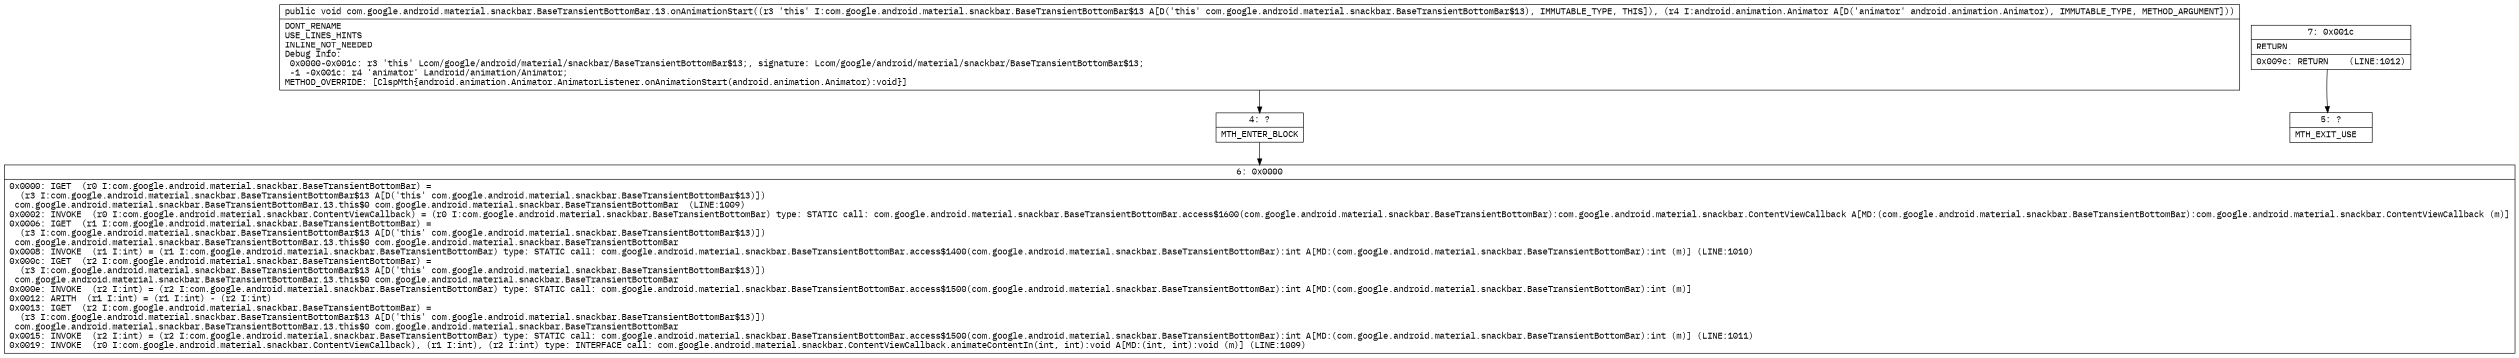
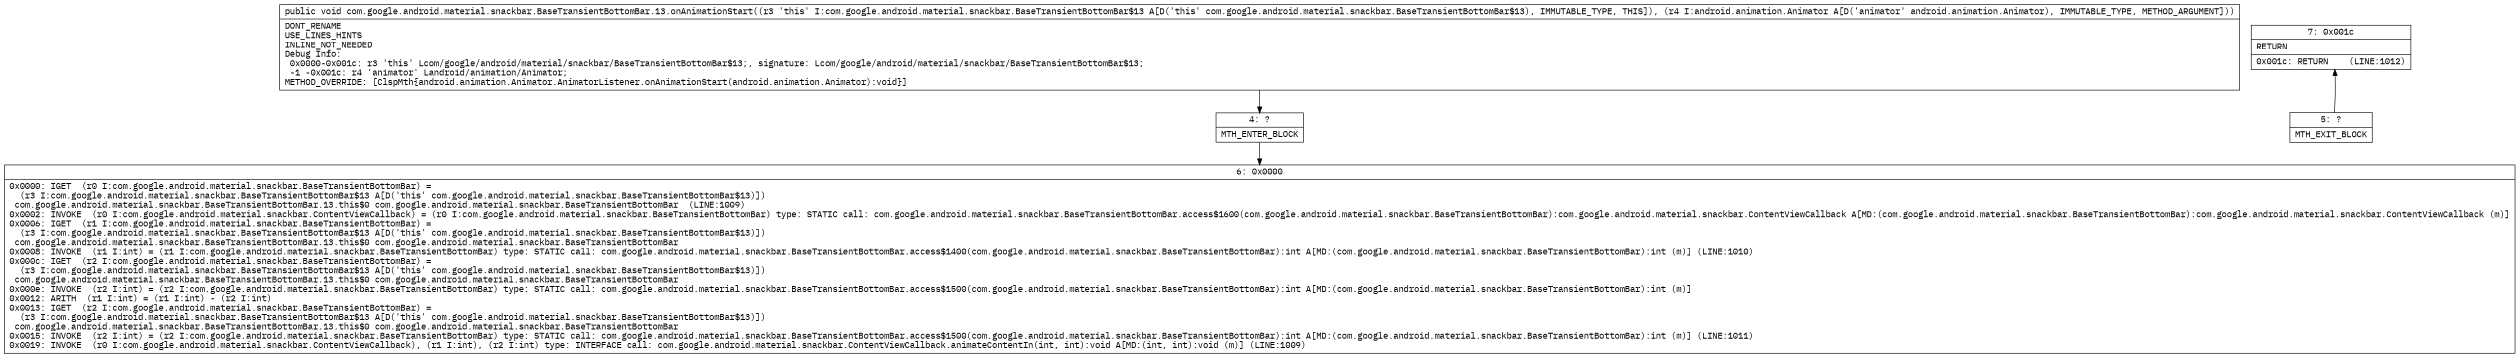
(2331, 62) -> (2331, 62)
(2327, 88) -> (2335, 94)
(2326, 135) -> (2331, 135)
